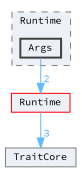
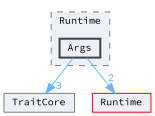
(41, 125) -> (63, 72)
